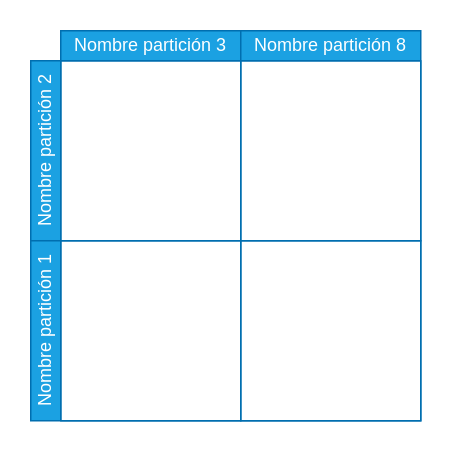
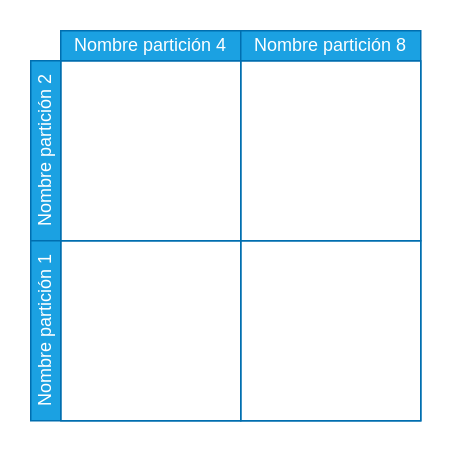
(151, 46) -> (151, 46)
